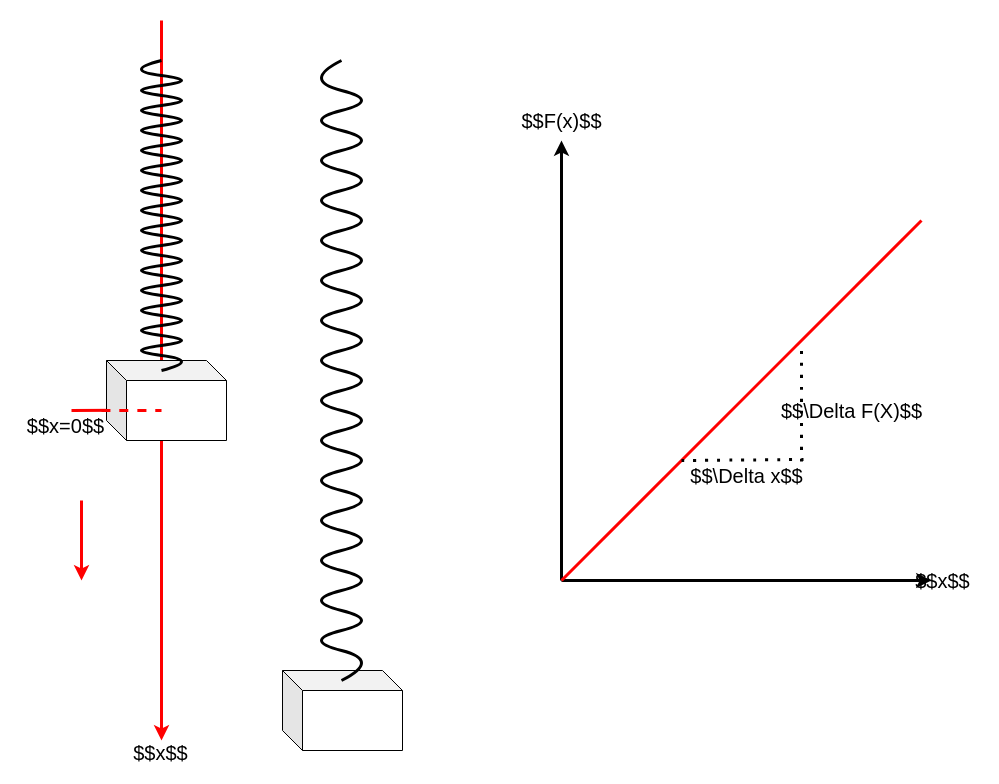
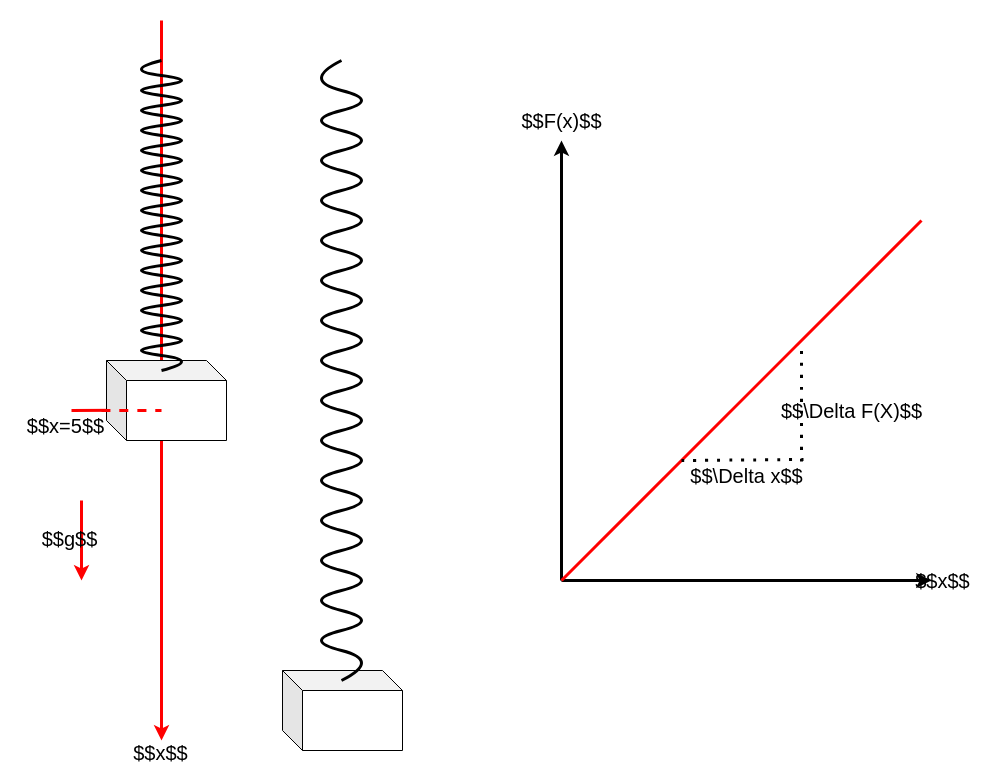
(66, 426) -> (66, 426)
none -> (70, 539)
